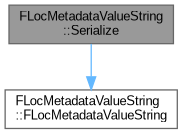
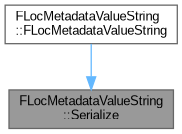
(91, 60) -> (91, 60)
